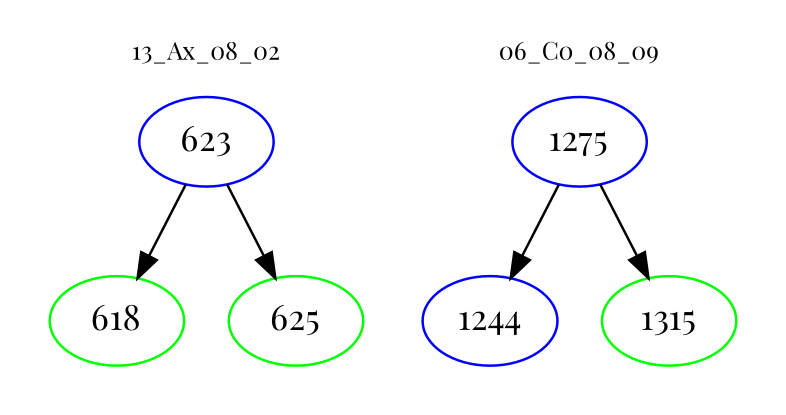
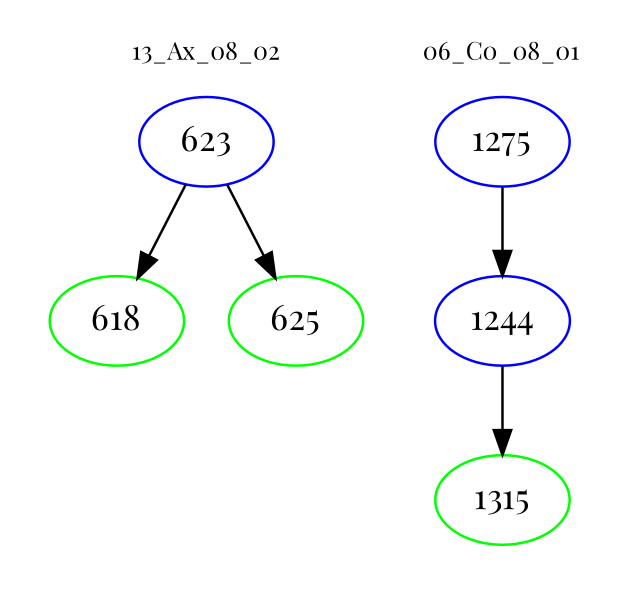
(580, 53) -> (502, 53)
(619, 220) -> (502, 398)
